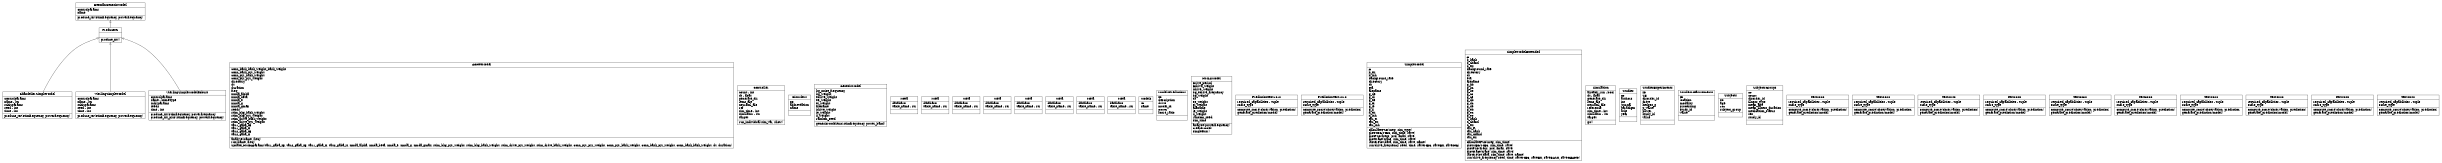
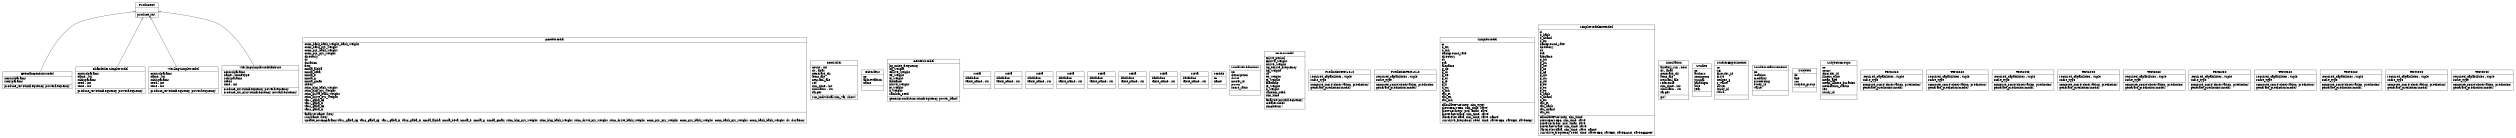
(82, 13) -> (14, 82)
(110, 25) -> (75, 24)
(1623, 102) -> (1702, 77)
